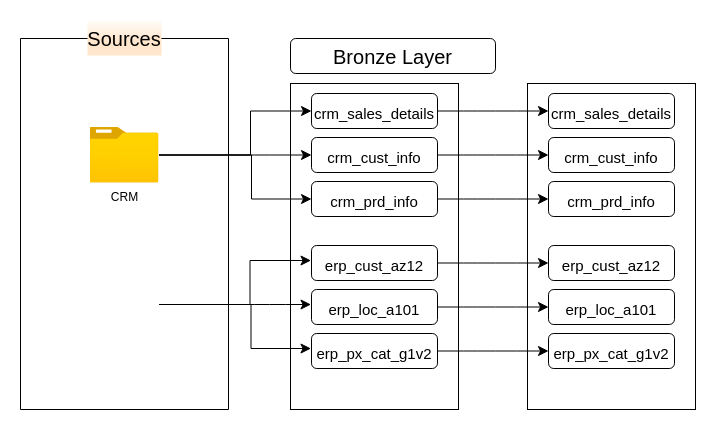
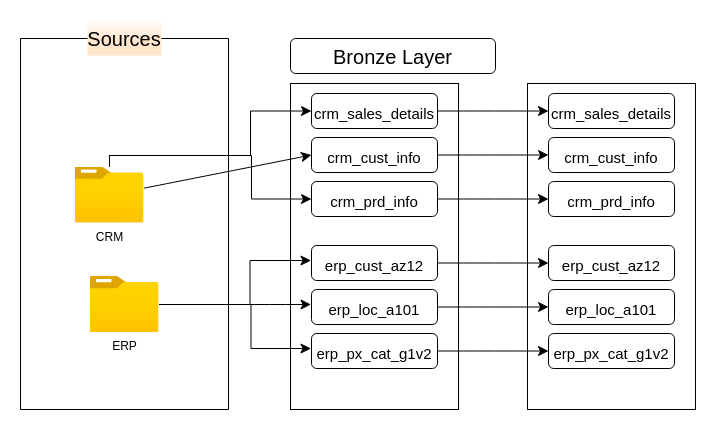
(125, 155) -> (110, 195)
none -> (125, 305)
